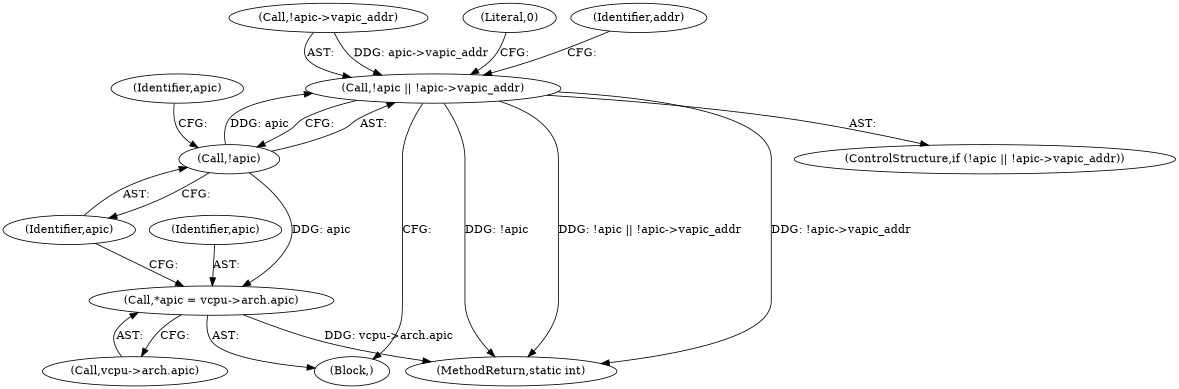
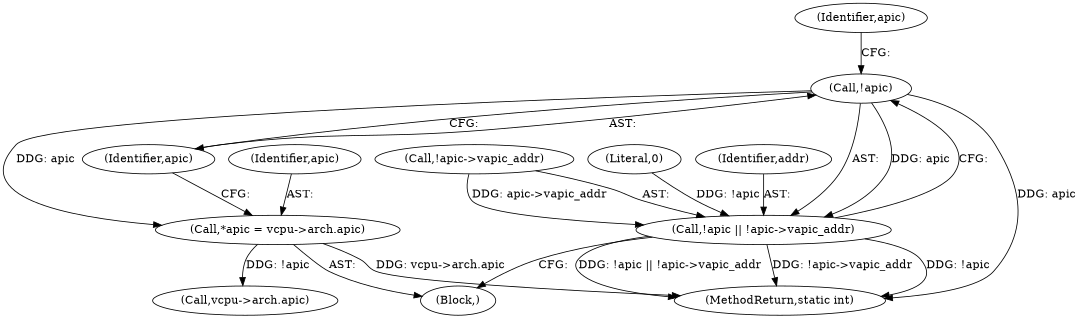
(517, 53) -> (728, 195)
(584, 53) -> (779, 195)
(985, 159) -> none
none -> (1018, 210)
(114, 334) -> none
(177, 336) -> (278, 265)
